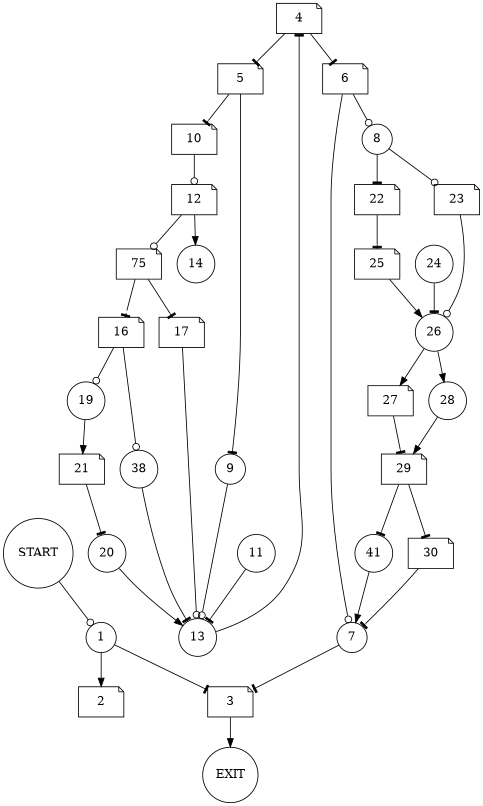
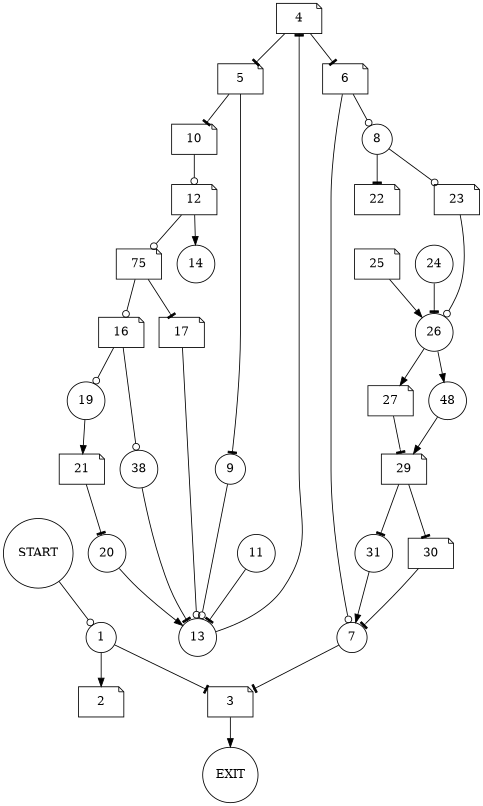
(377, 230) -> none
(131, 295) -> (131, 295)
(448, 401) -> (448, 401)
(374, 553) -> (374, 553)
